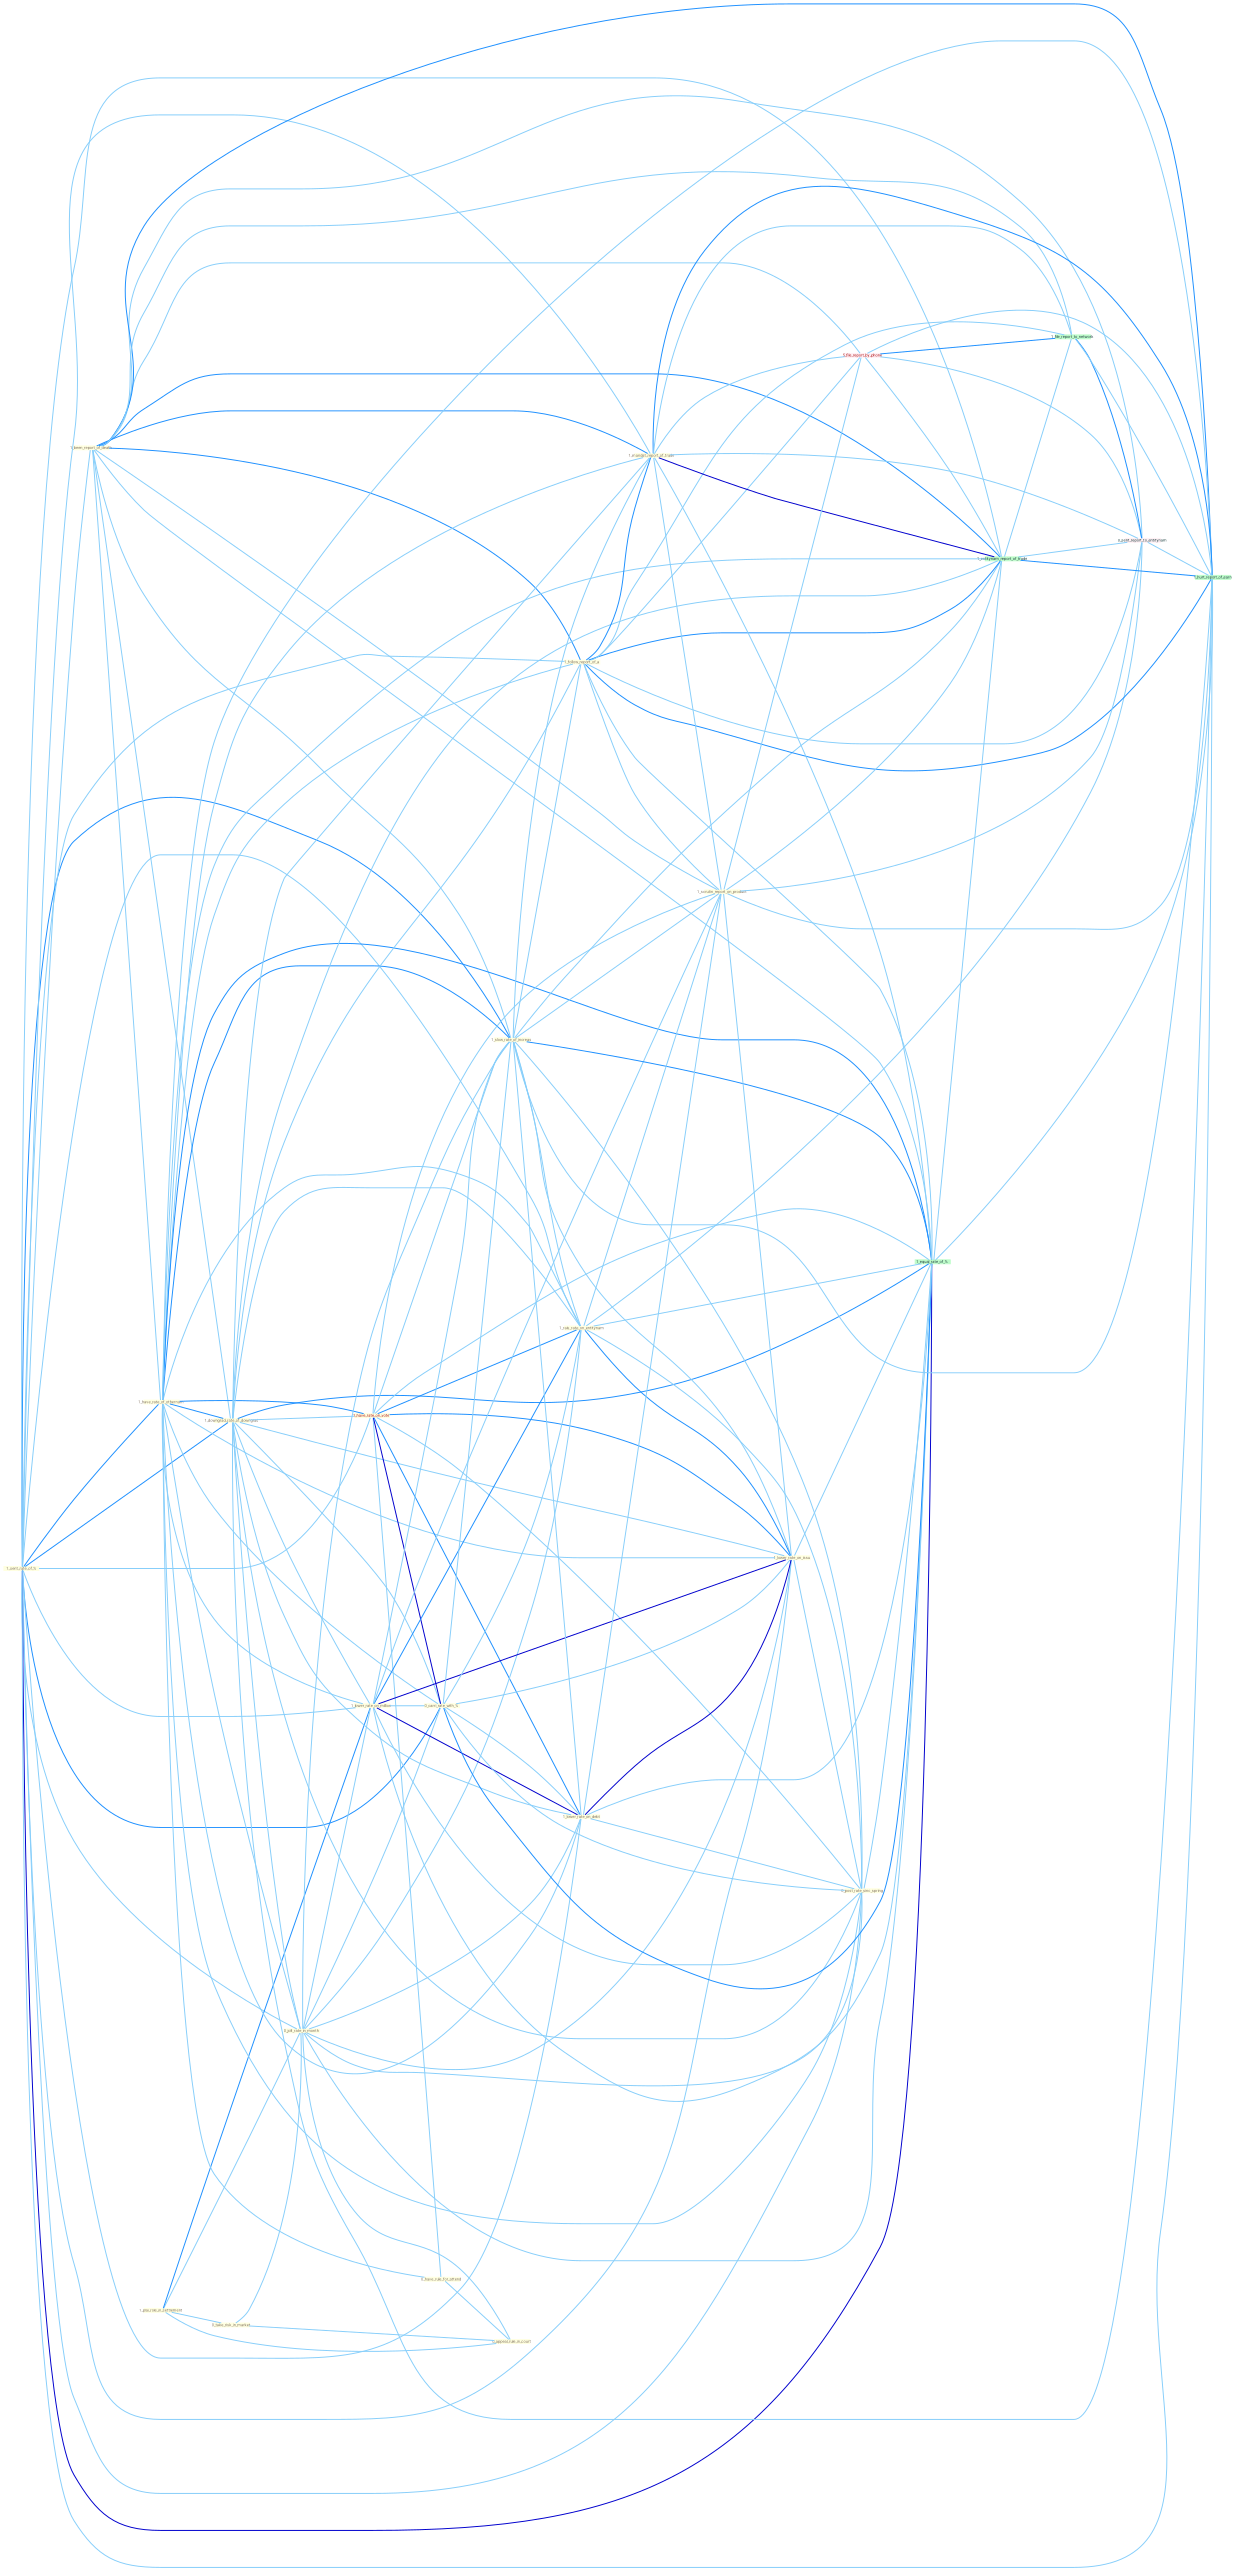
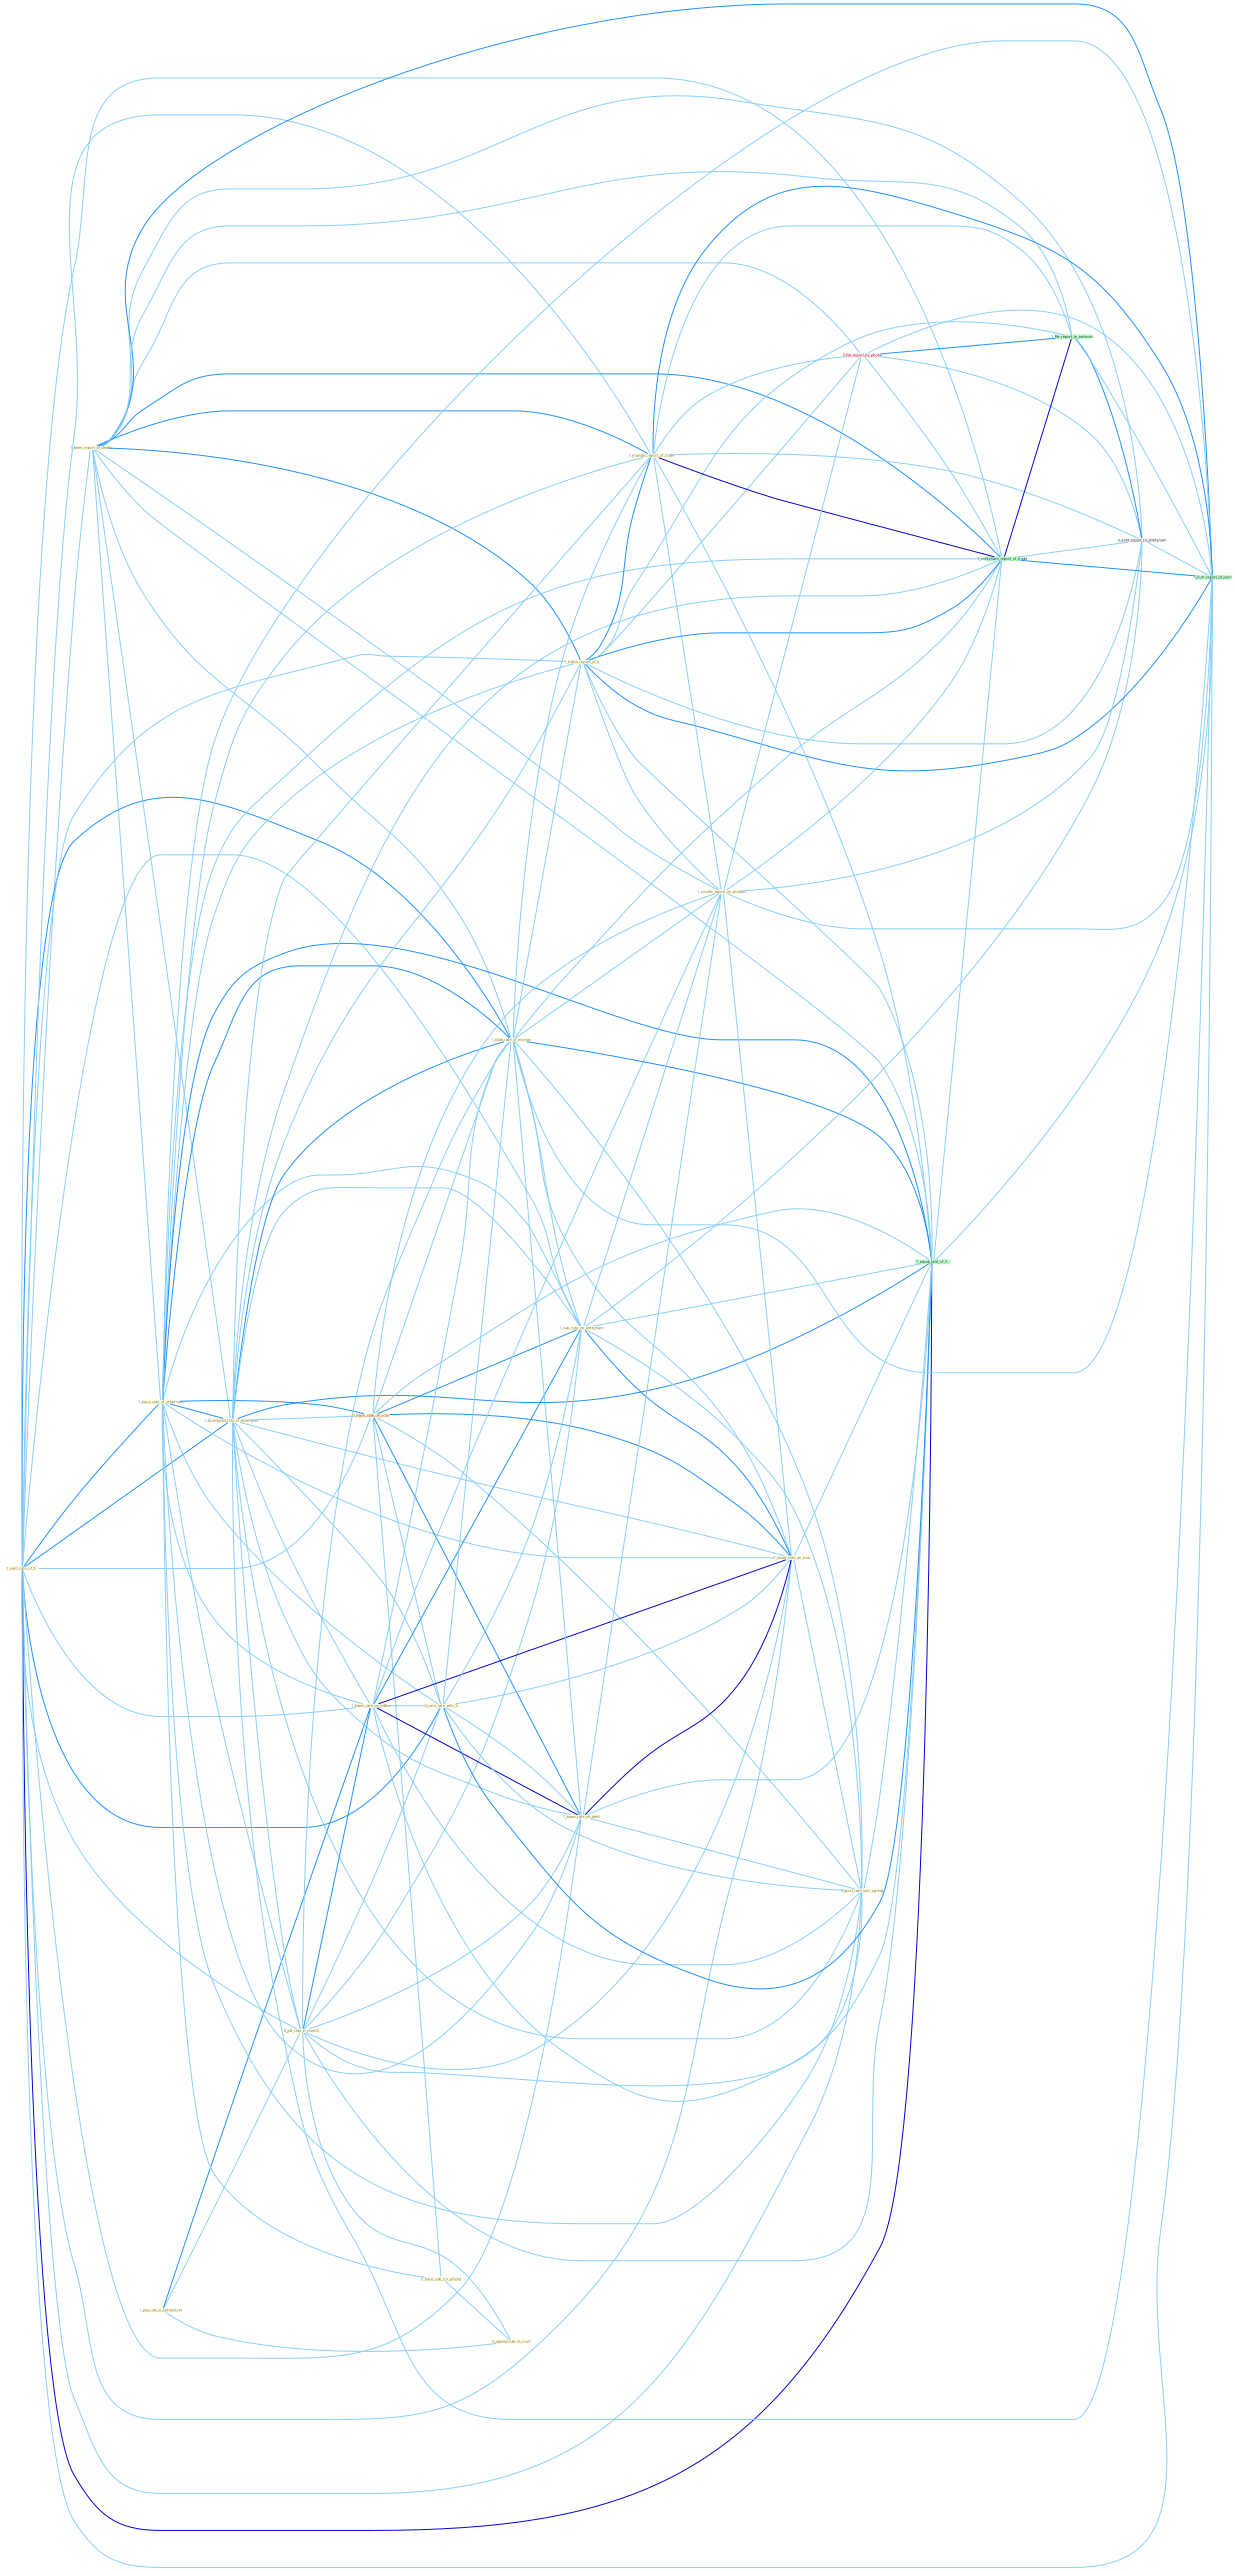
(1038, 448) -> (1038, 448)
none -> (288, 1170)
(409, 1568) -> (409, 1568)
(337, 1868) -> (337, 1868)
(232, 2325) -> none
